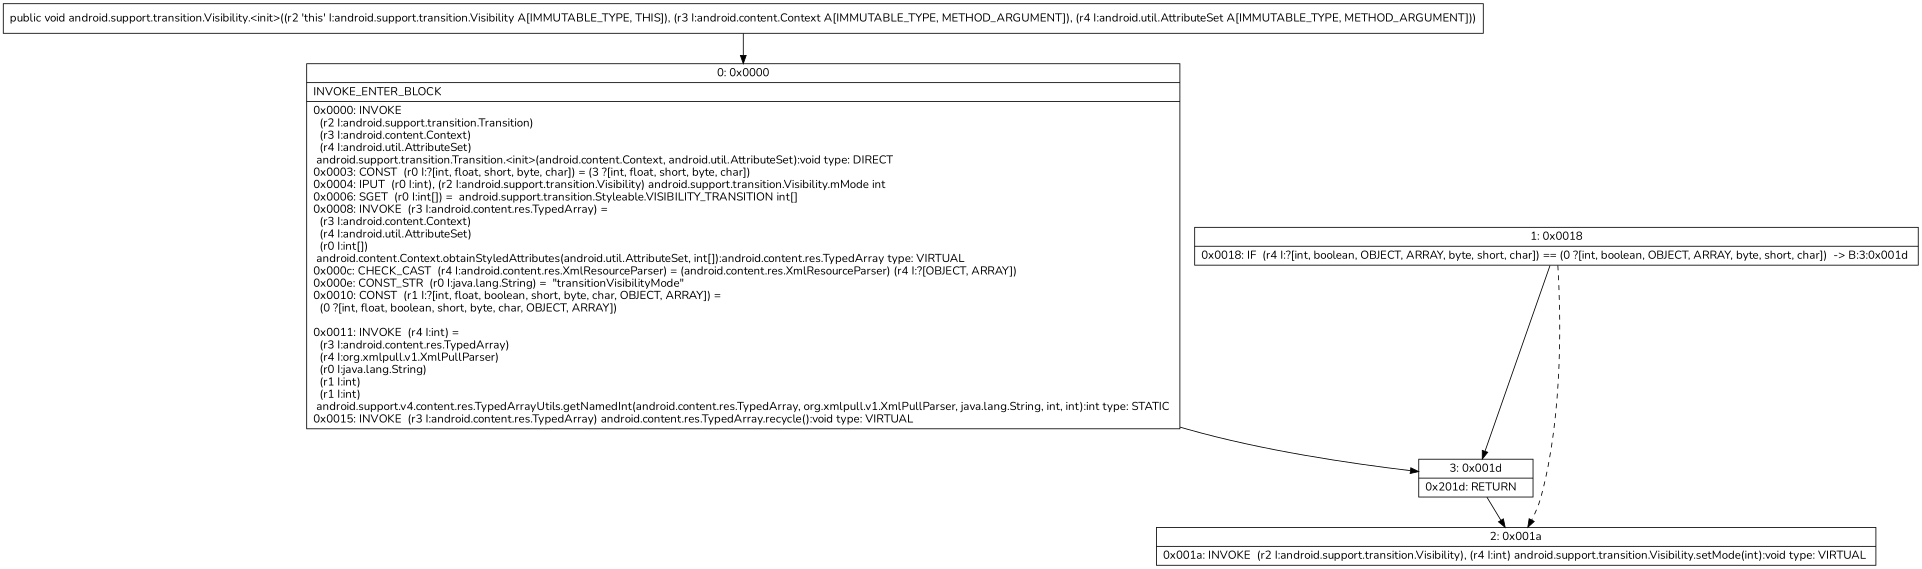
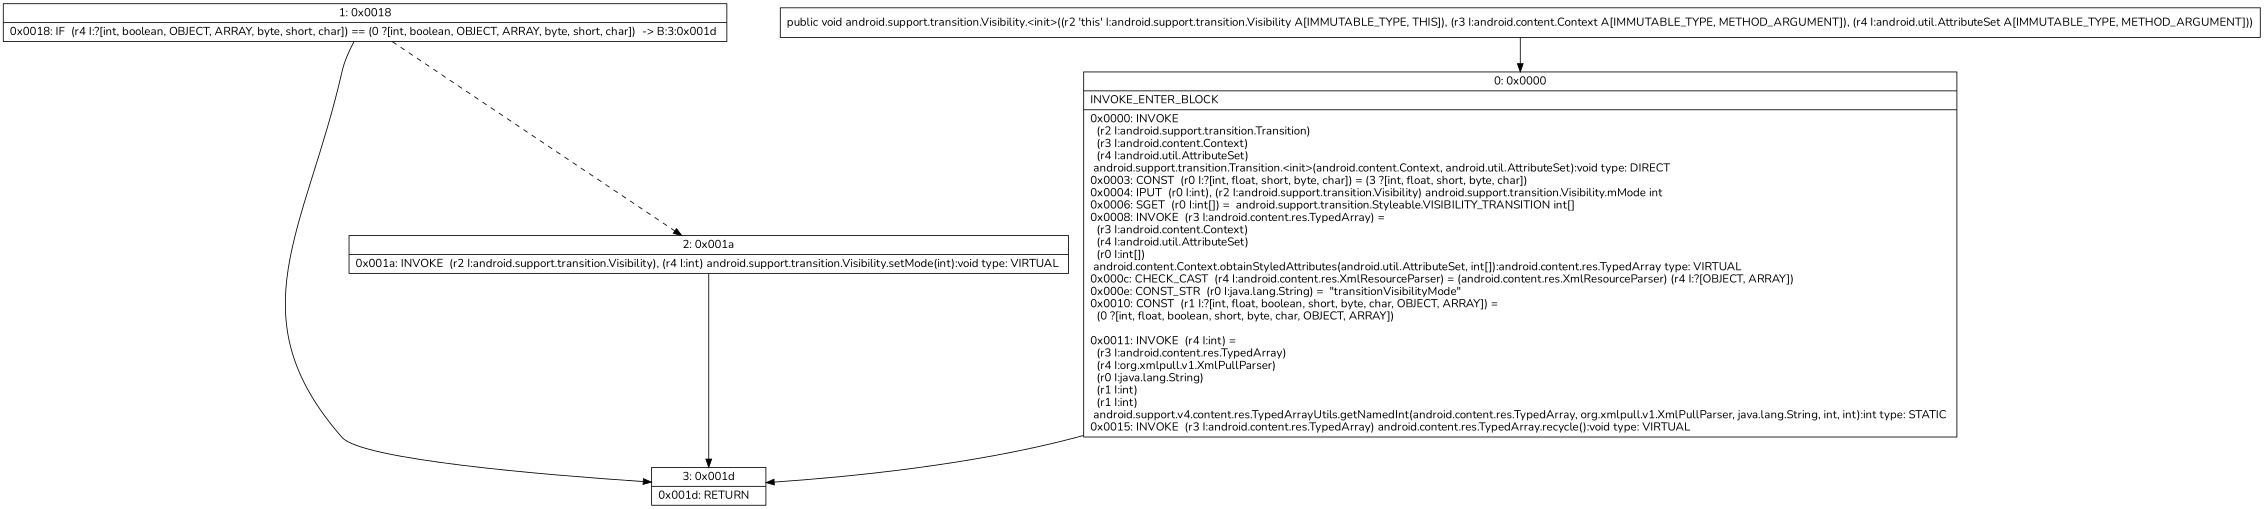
(1476, 487) -> (709, 495)
(1494, 509) -> (709, 366)
